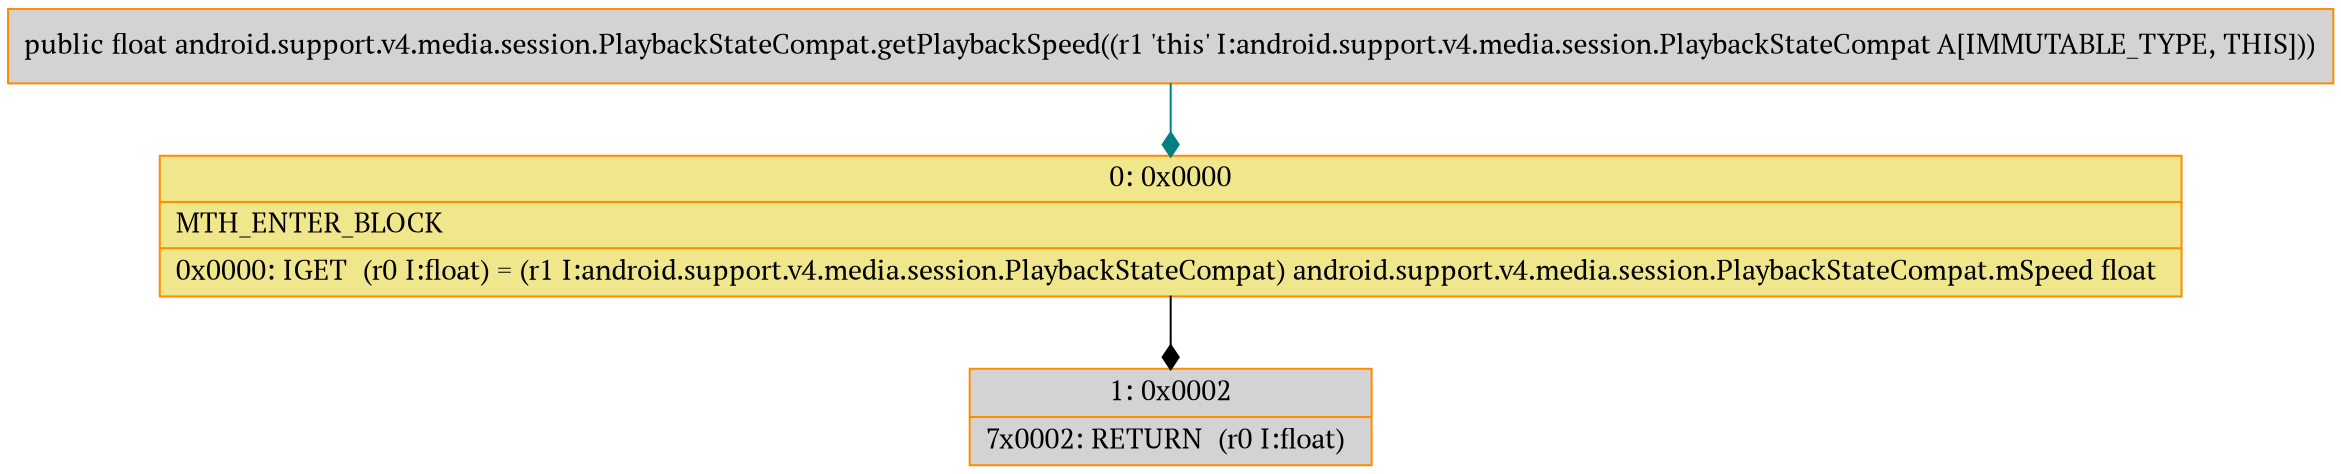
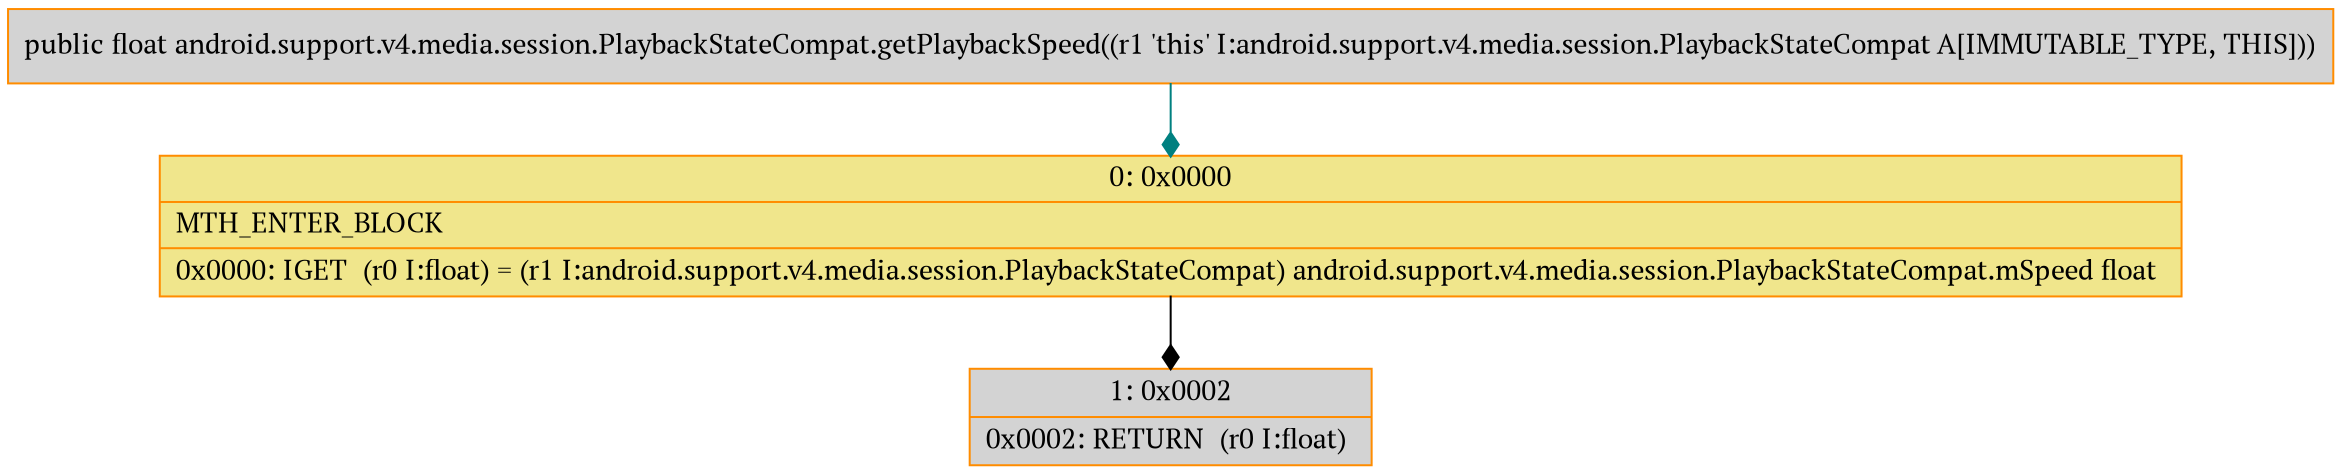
(1170, 440) -> (1171, 440)
